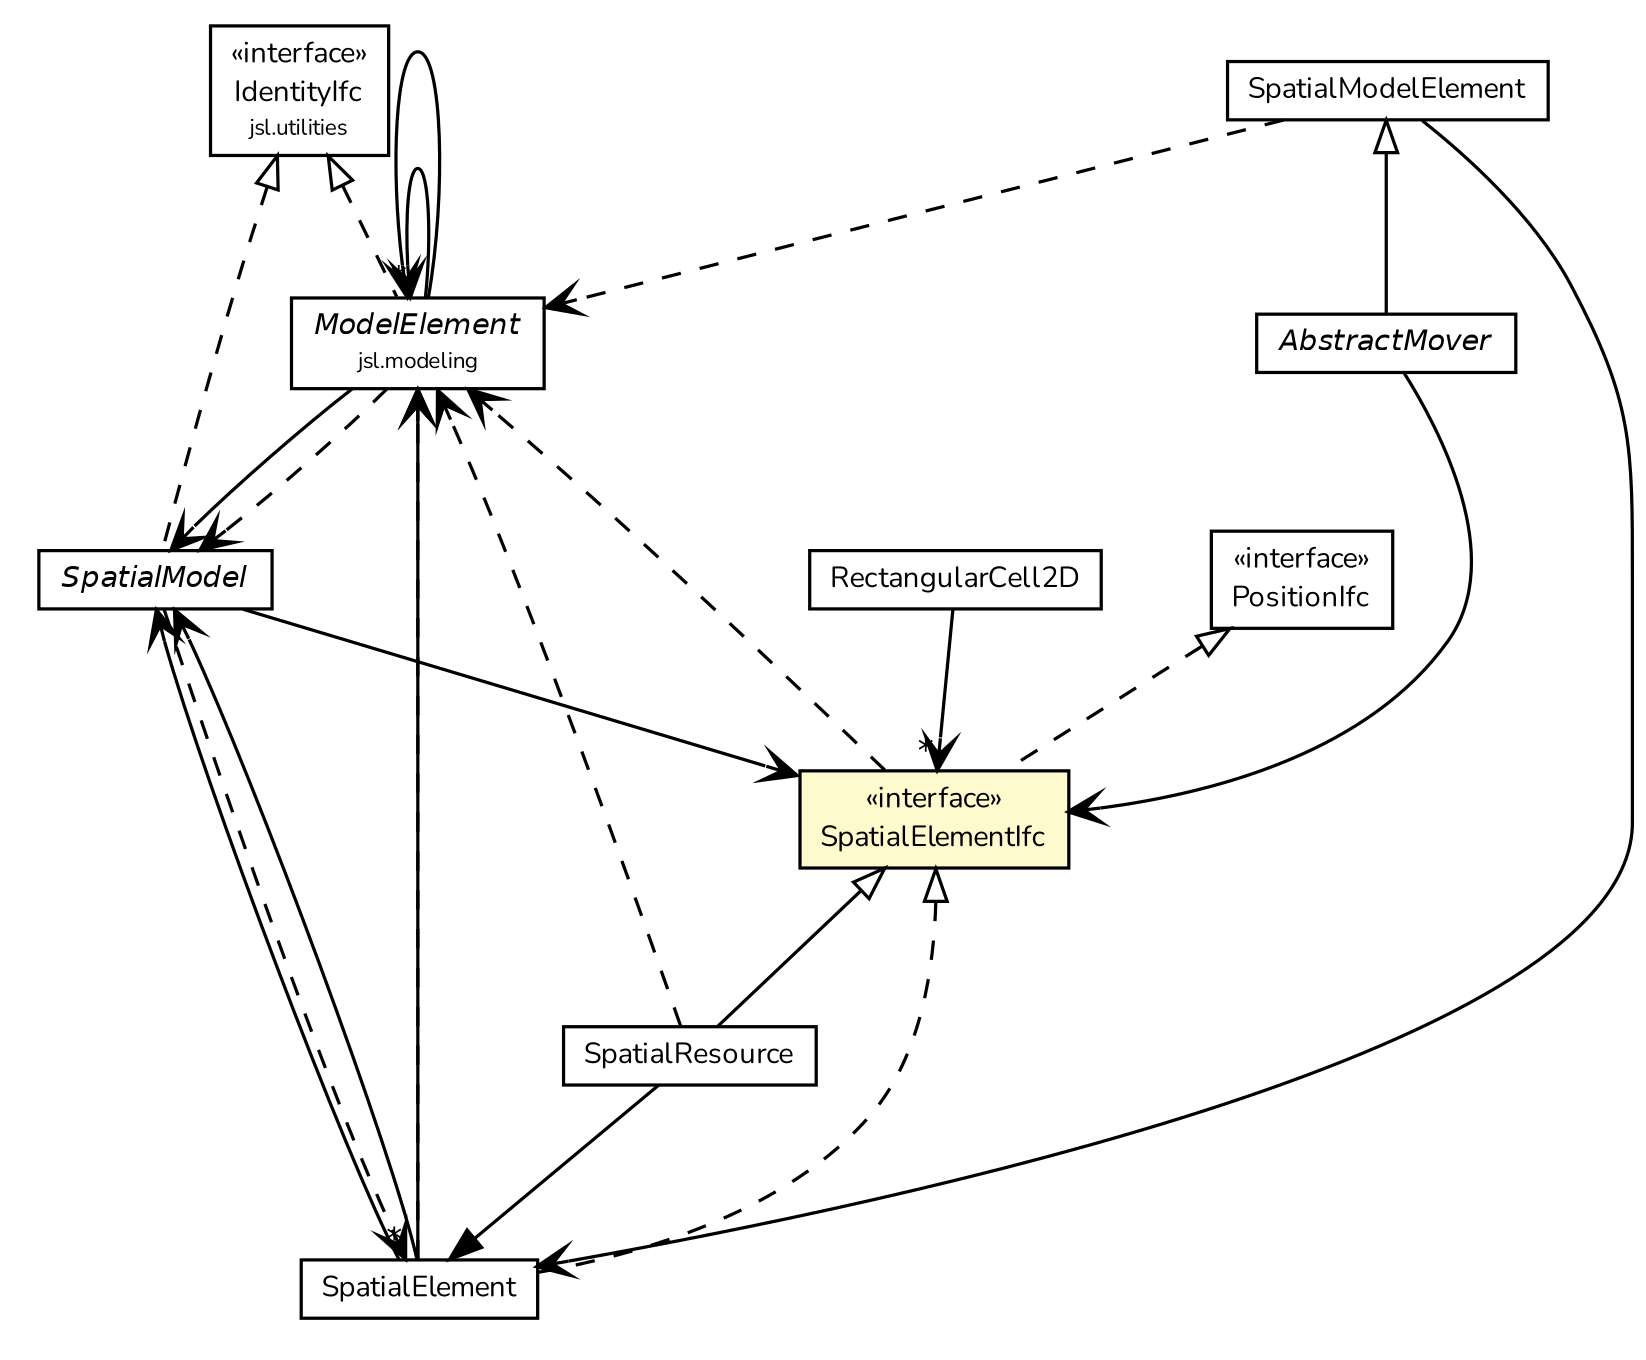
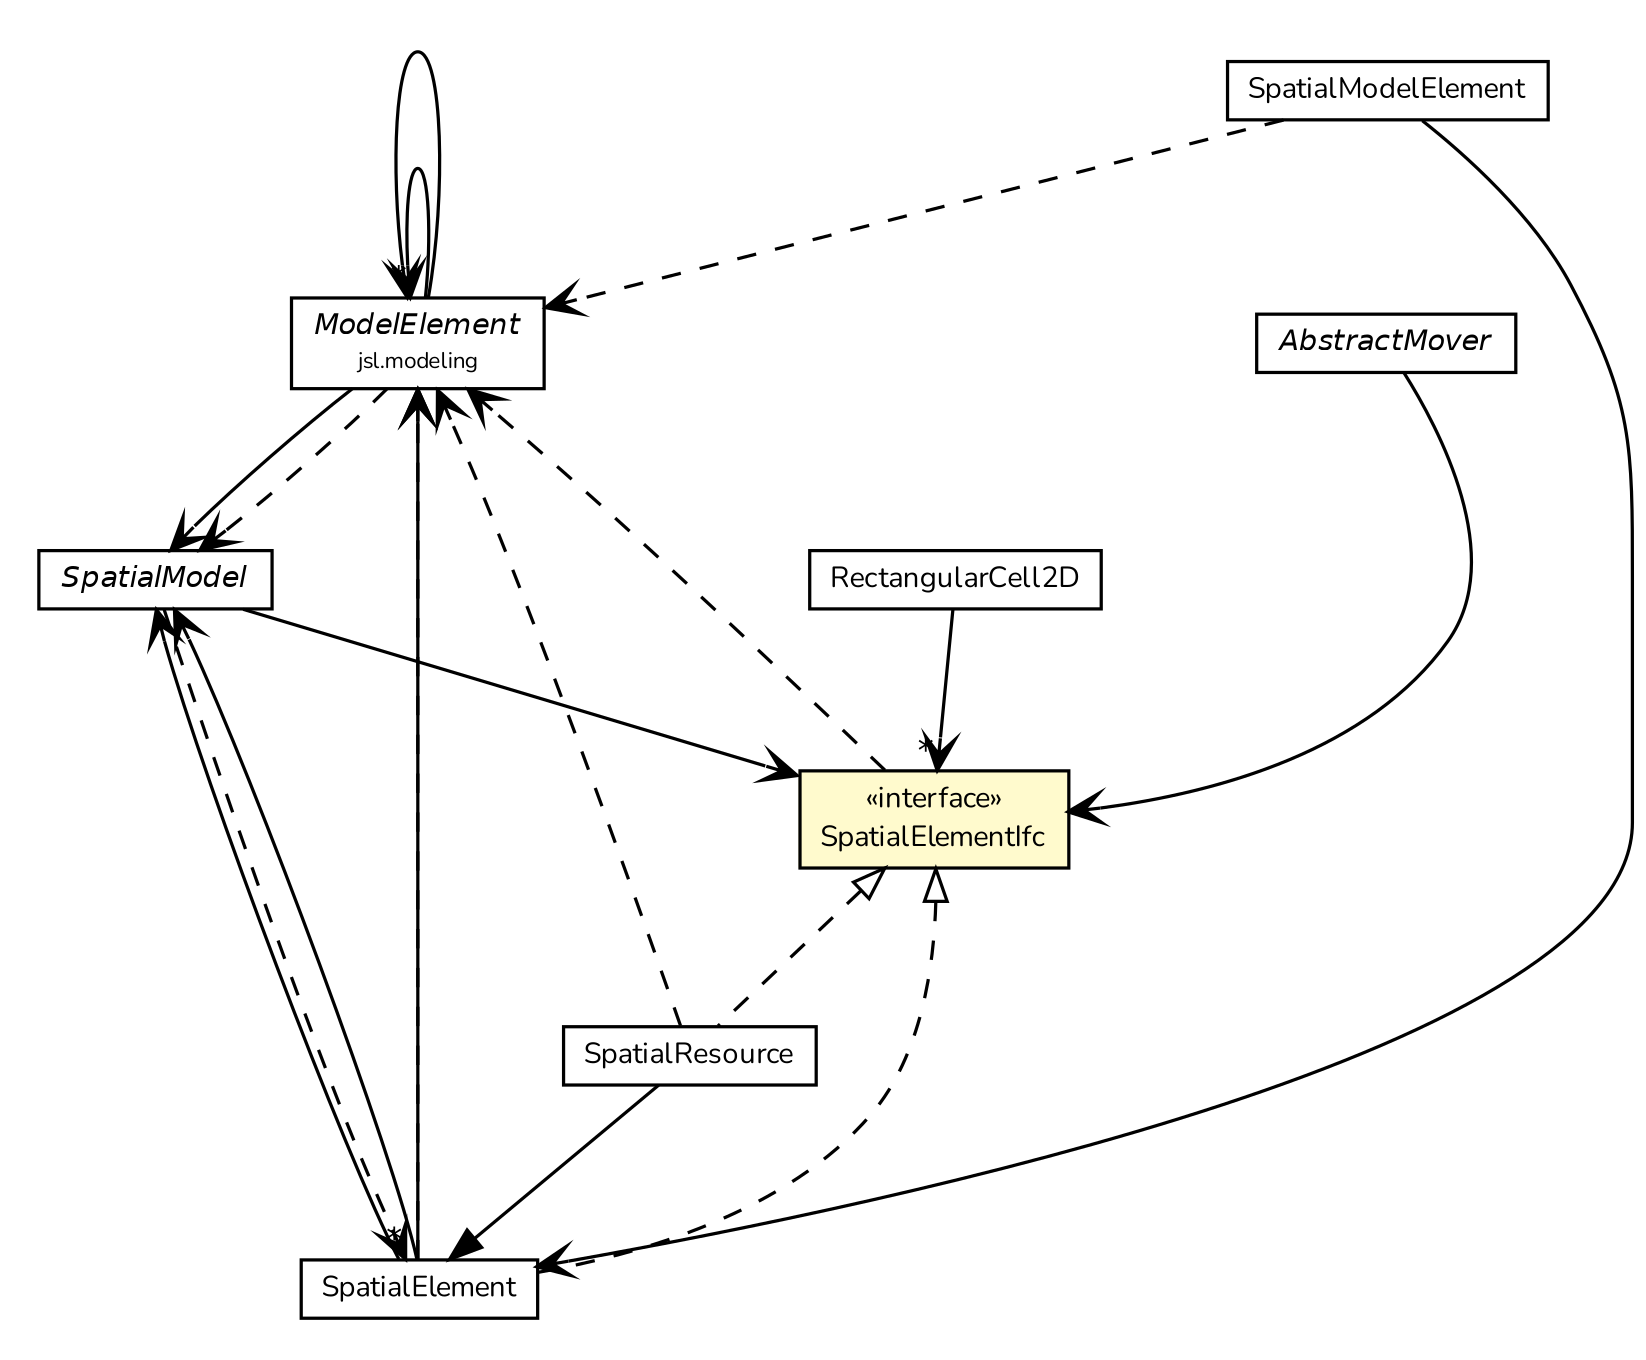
(298, 91) -> none
(1386, 233) -> none
(1302, 580) -> none
(790, 958) -> (790, 958)
